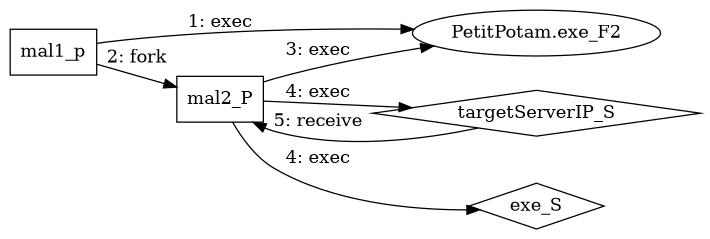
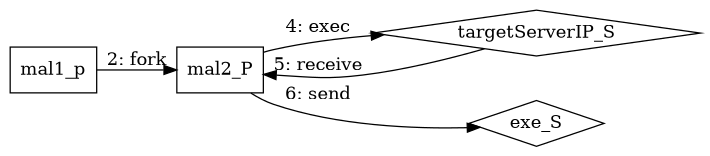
(536, 33) -> none
(318, 158) -> (318, 95)
